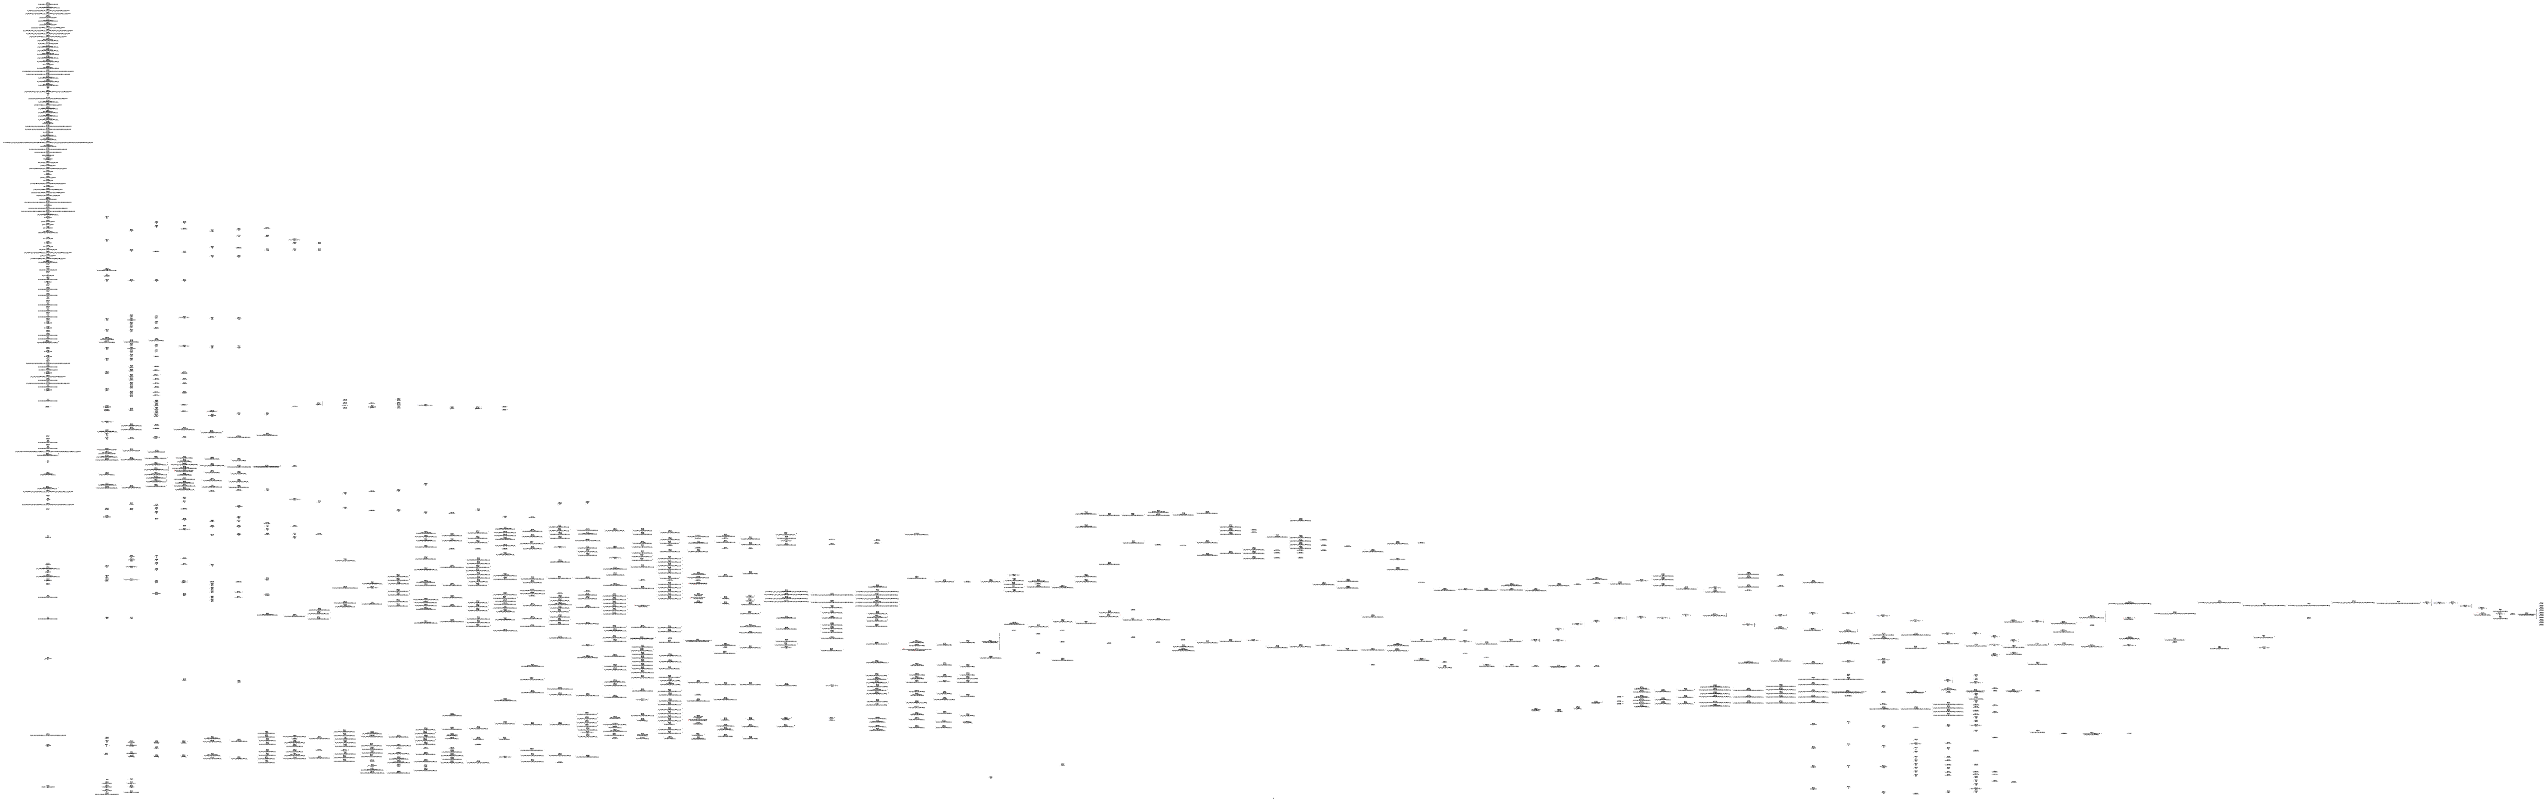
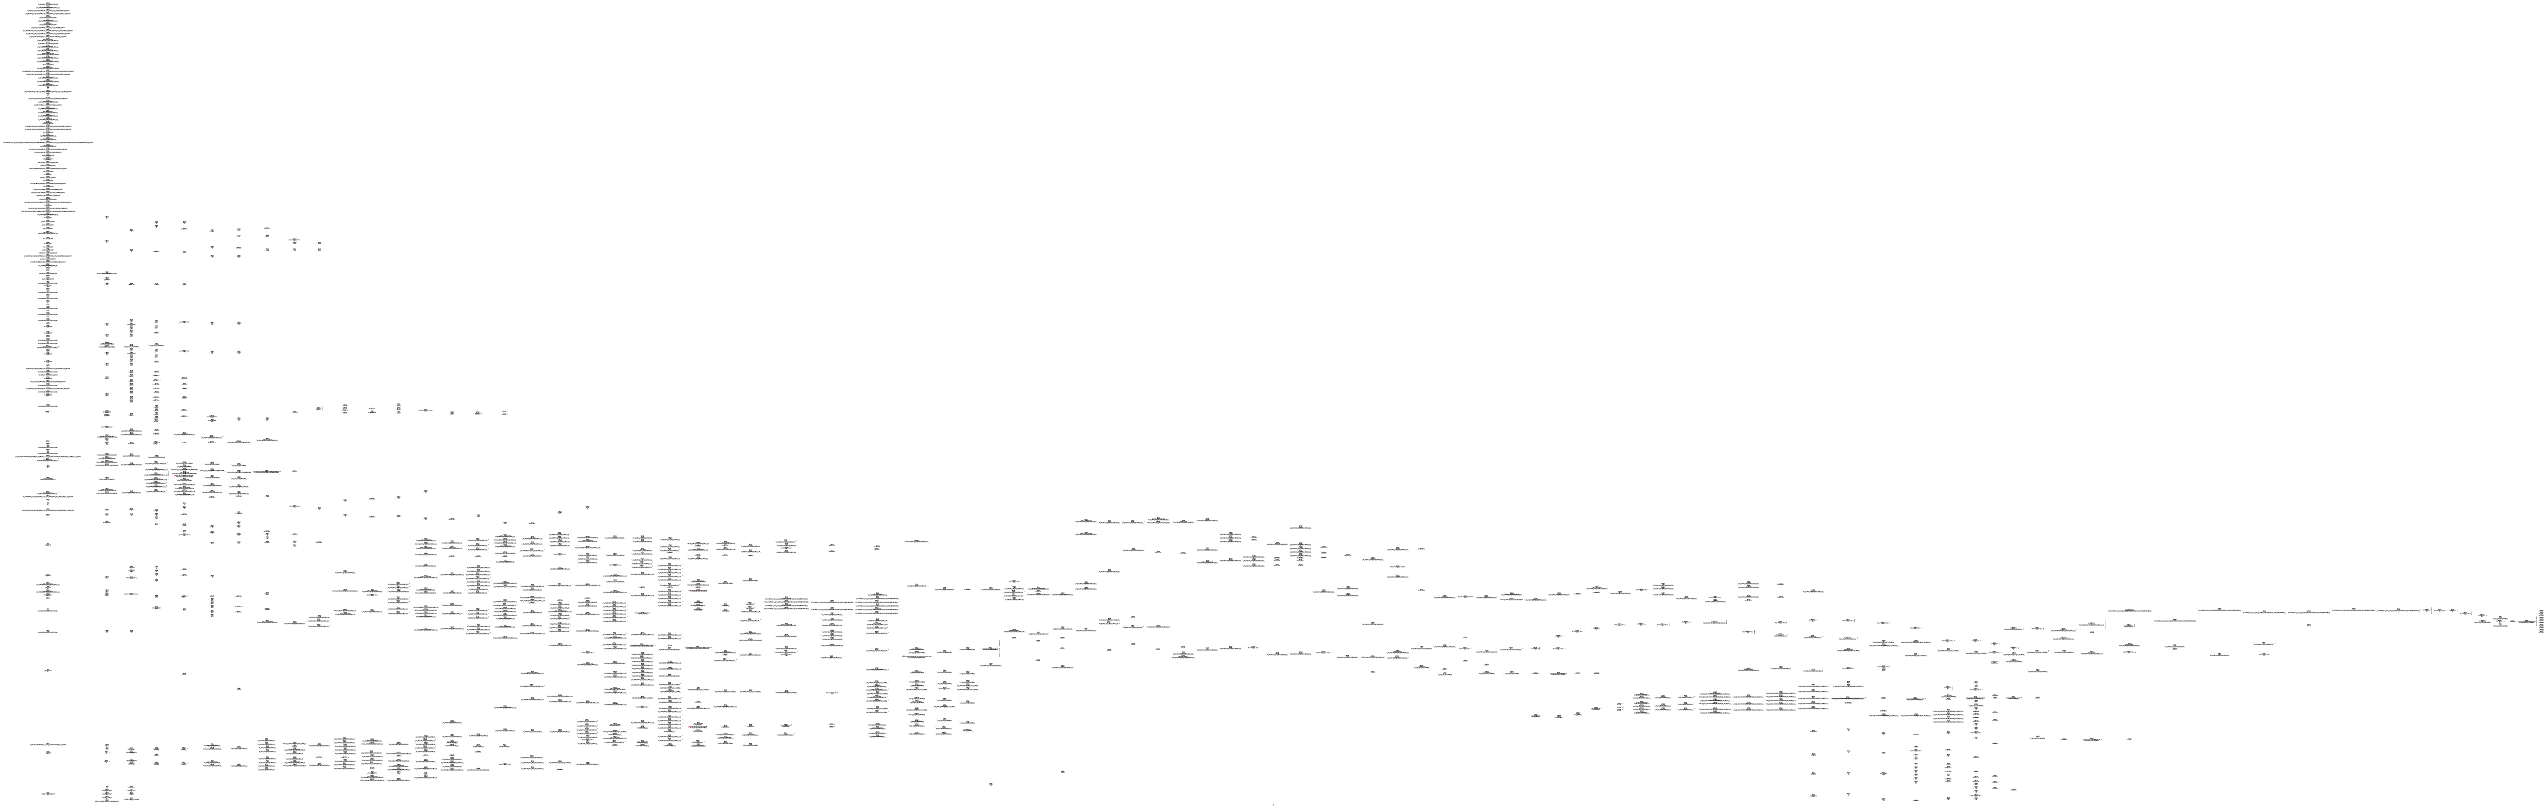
none -> (48, 250)
none -> (107, 510)
